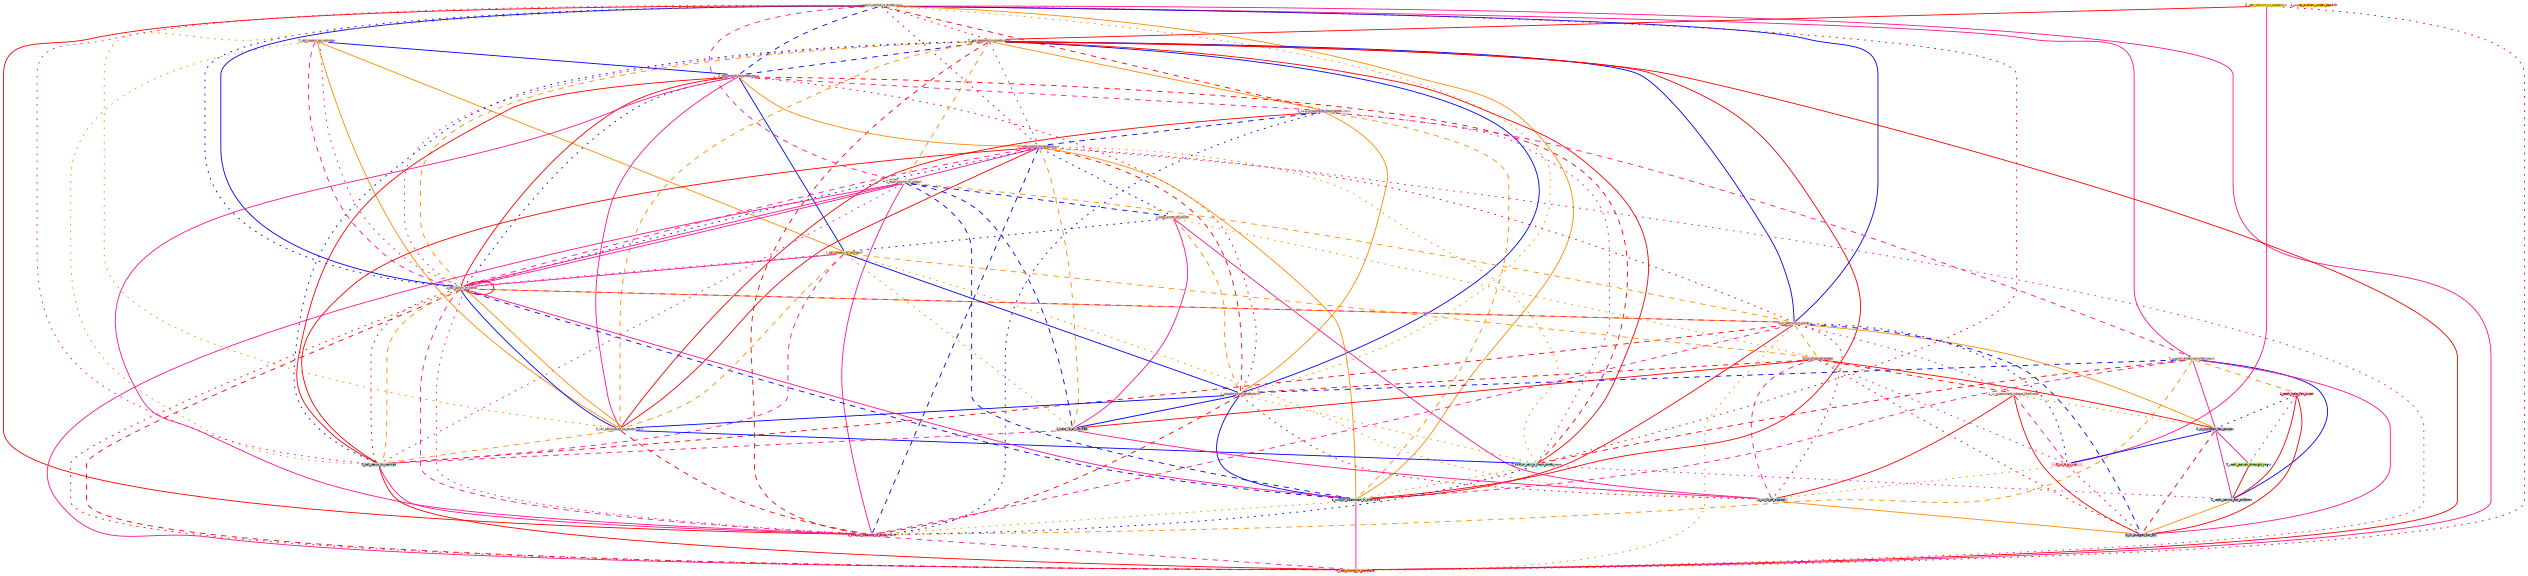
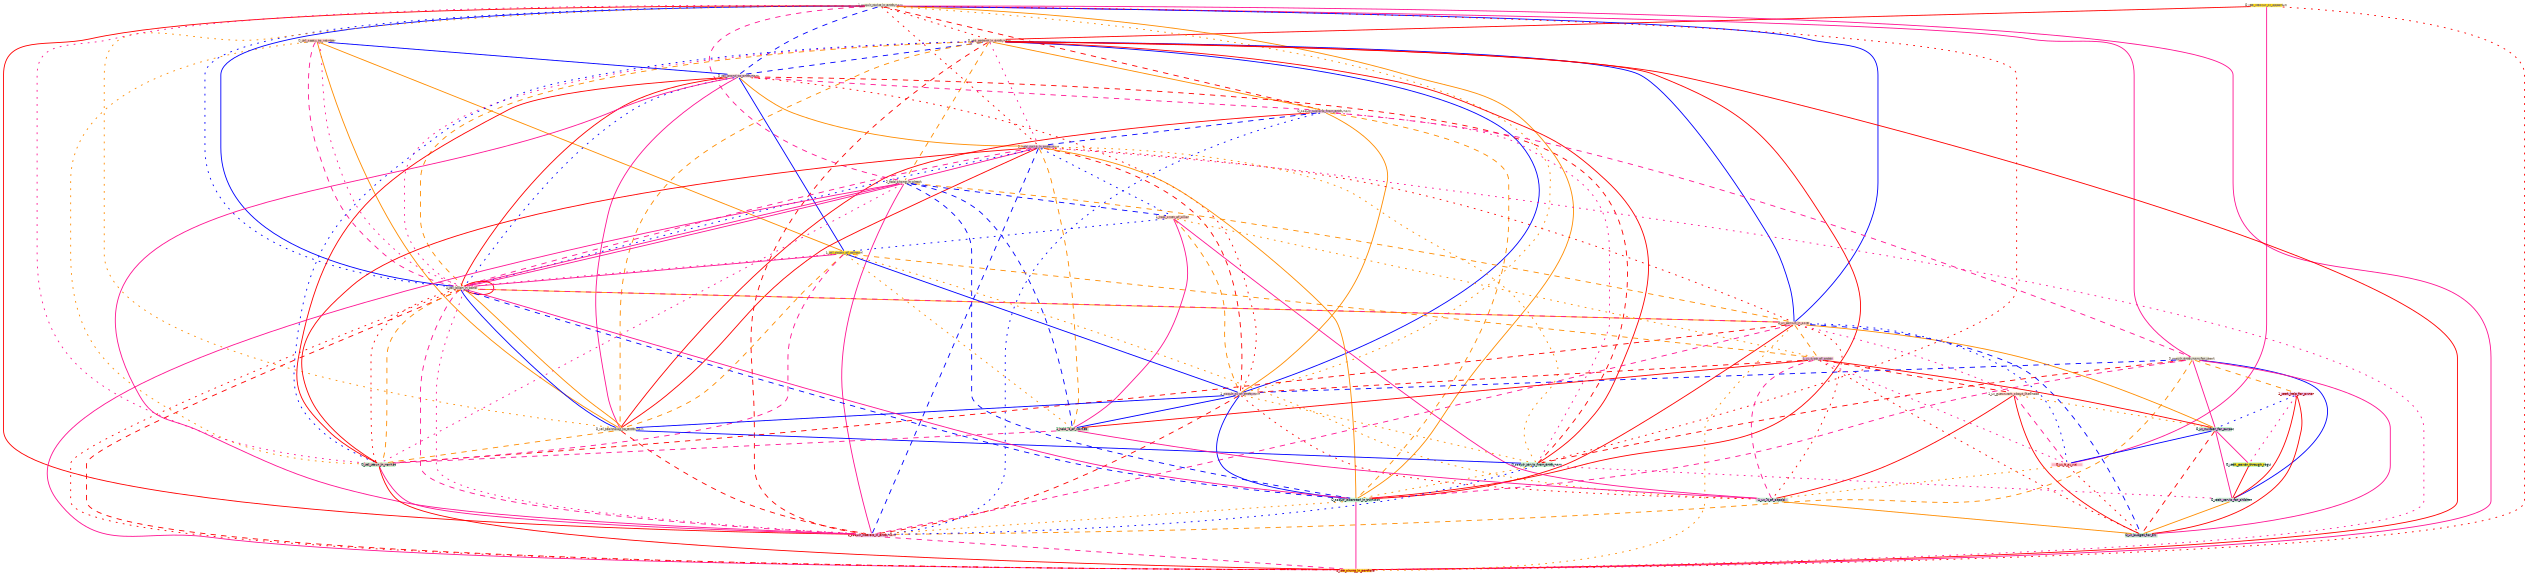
(2314, 5) -> none
(2297, 394) -> (2297, 394)
(1356, 500) -> (1356, 500)
